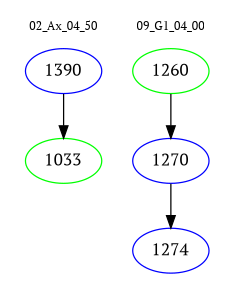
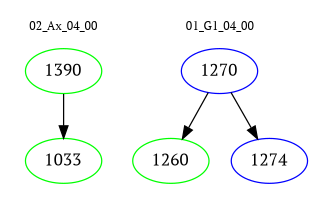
(64, 27) -> (64, 27)
(171, 27) -> (220, 27)
(64, 71) -> (64, 71)
(171, 110) -> (198, 110)
